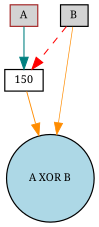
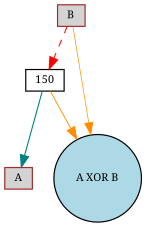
(74, 16) -> (71, 16)
(24, 42) -> (33, 123)
